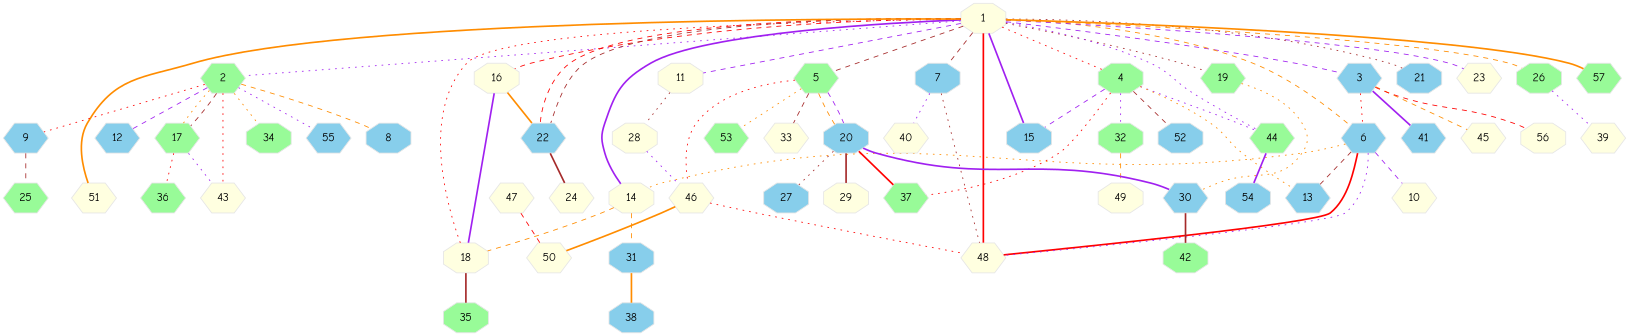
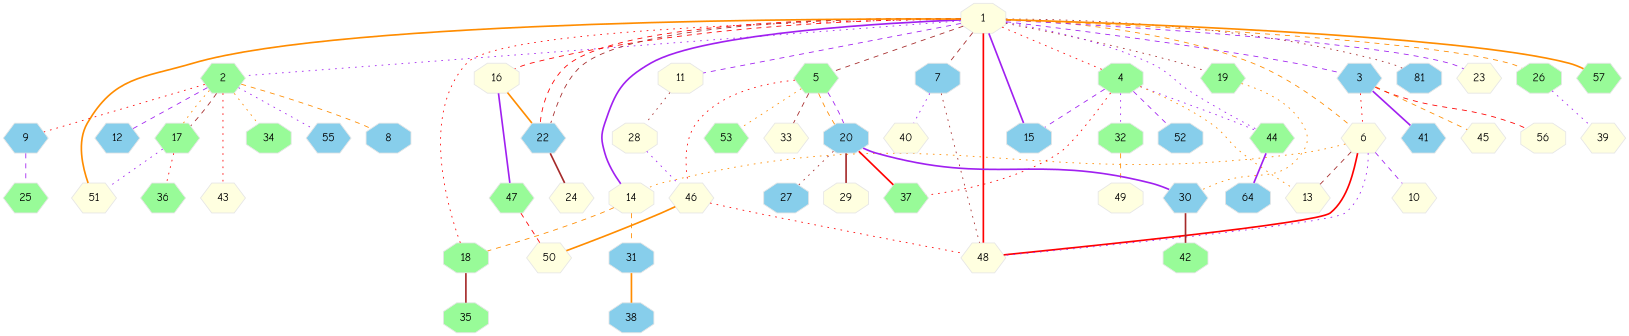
(1419, 78) -> (1419, 78)
(1151, 108) -> (1151, 108)
(1364, 138) -> (1364, 138)
(26, 168) -> (26, 168)
(200, 168) -> (136, 168)
(481, 168) -> (504, 138)
(512, 198) -> (512, 198)
(1248, 198) -> (1248, 198)
(1308, 198) -> (1308, 198)
(466, 258) -> (466, 258)
